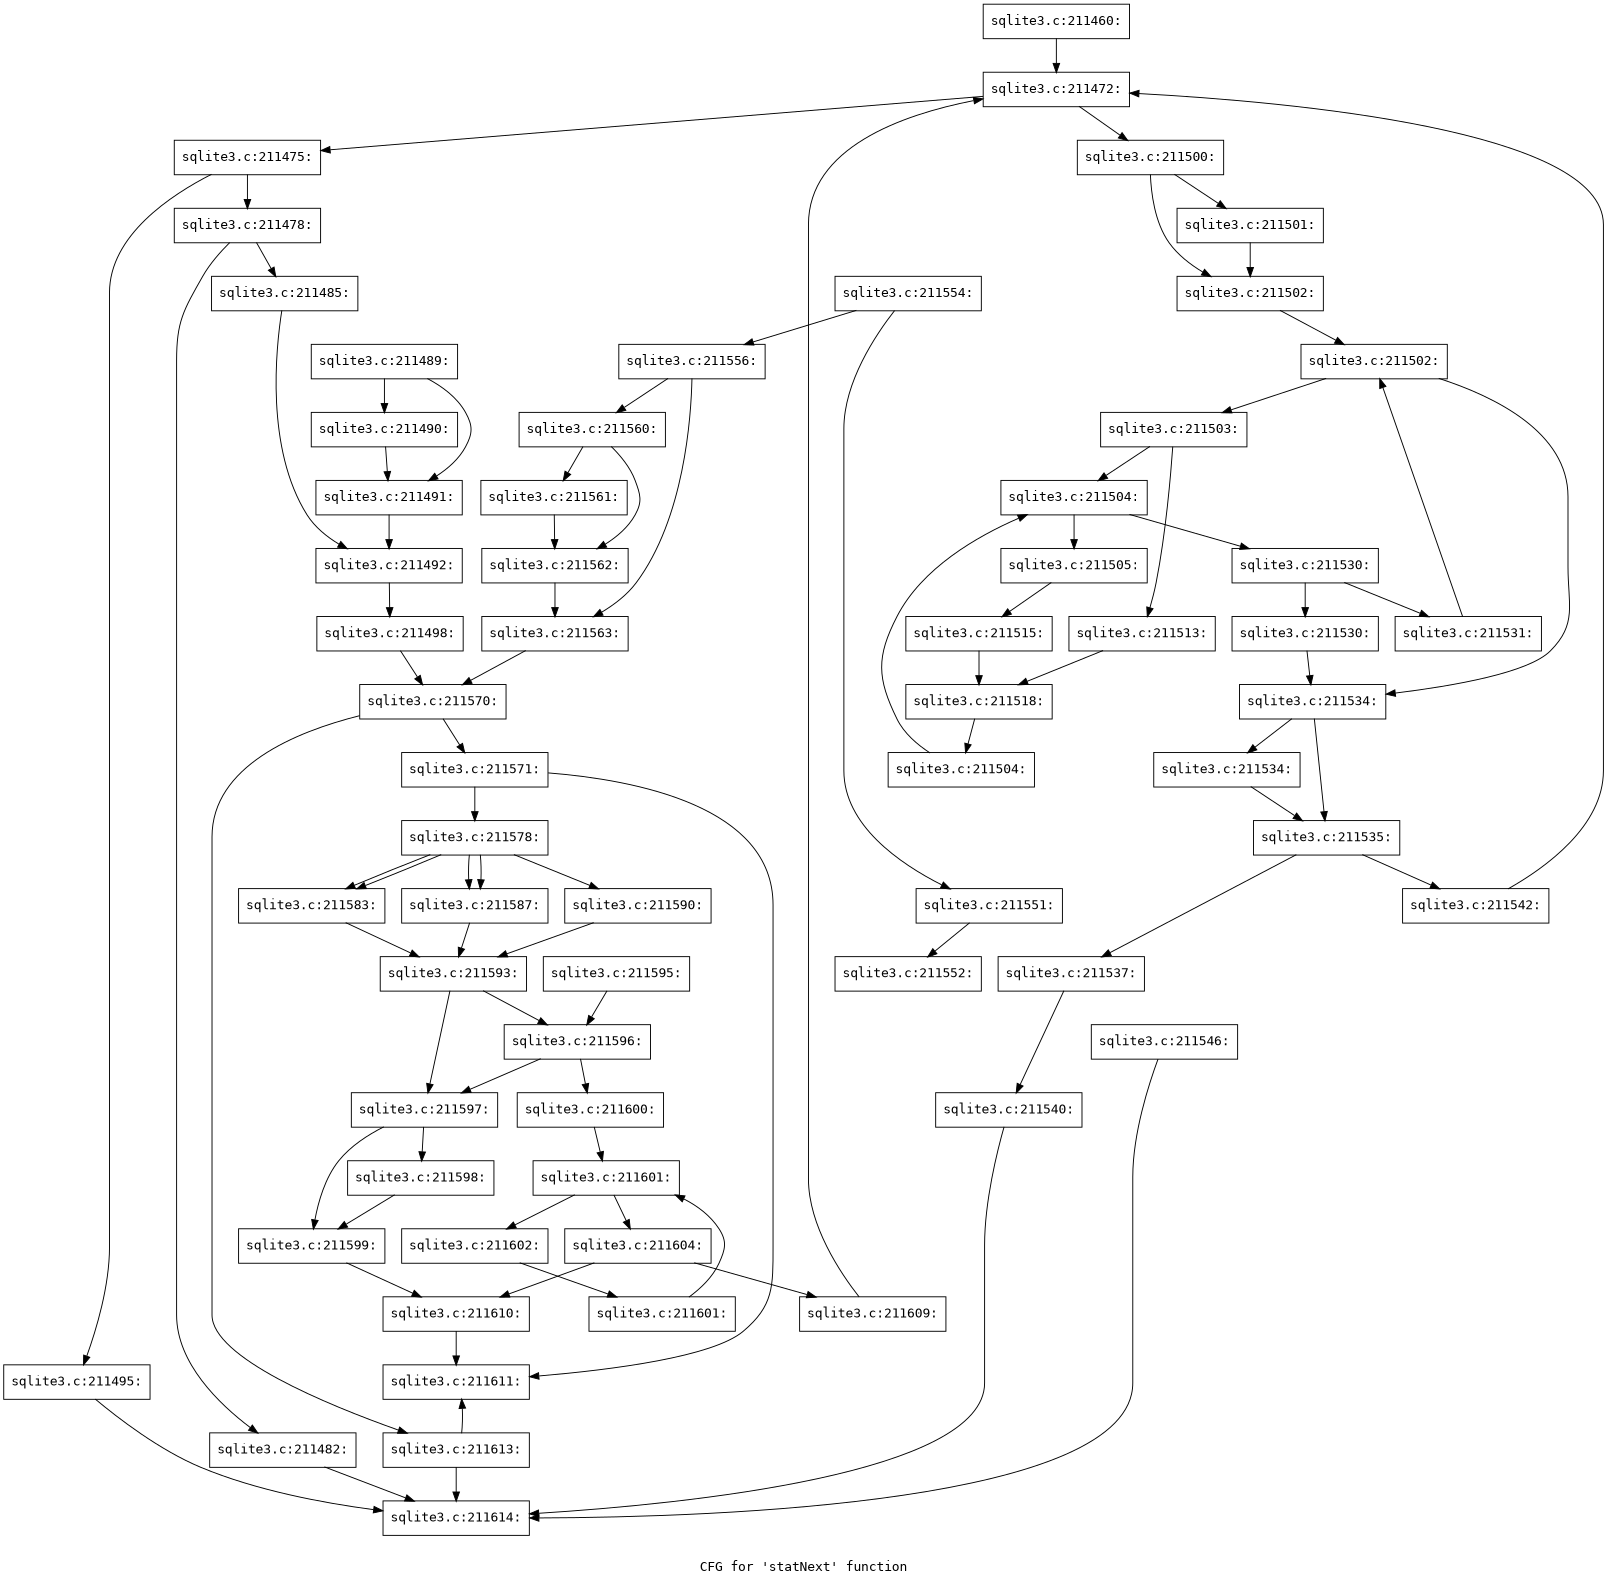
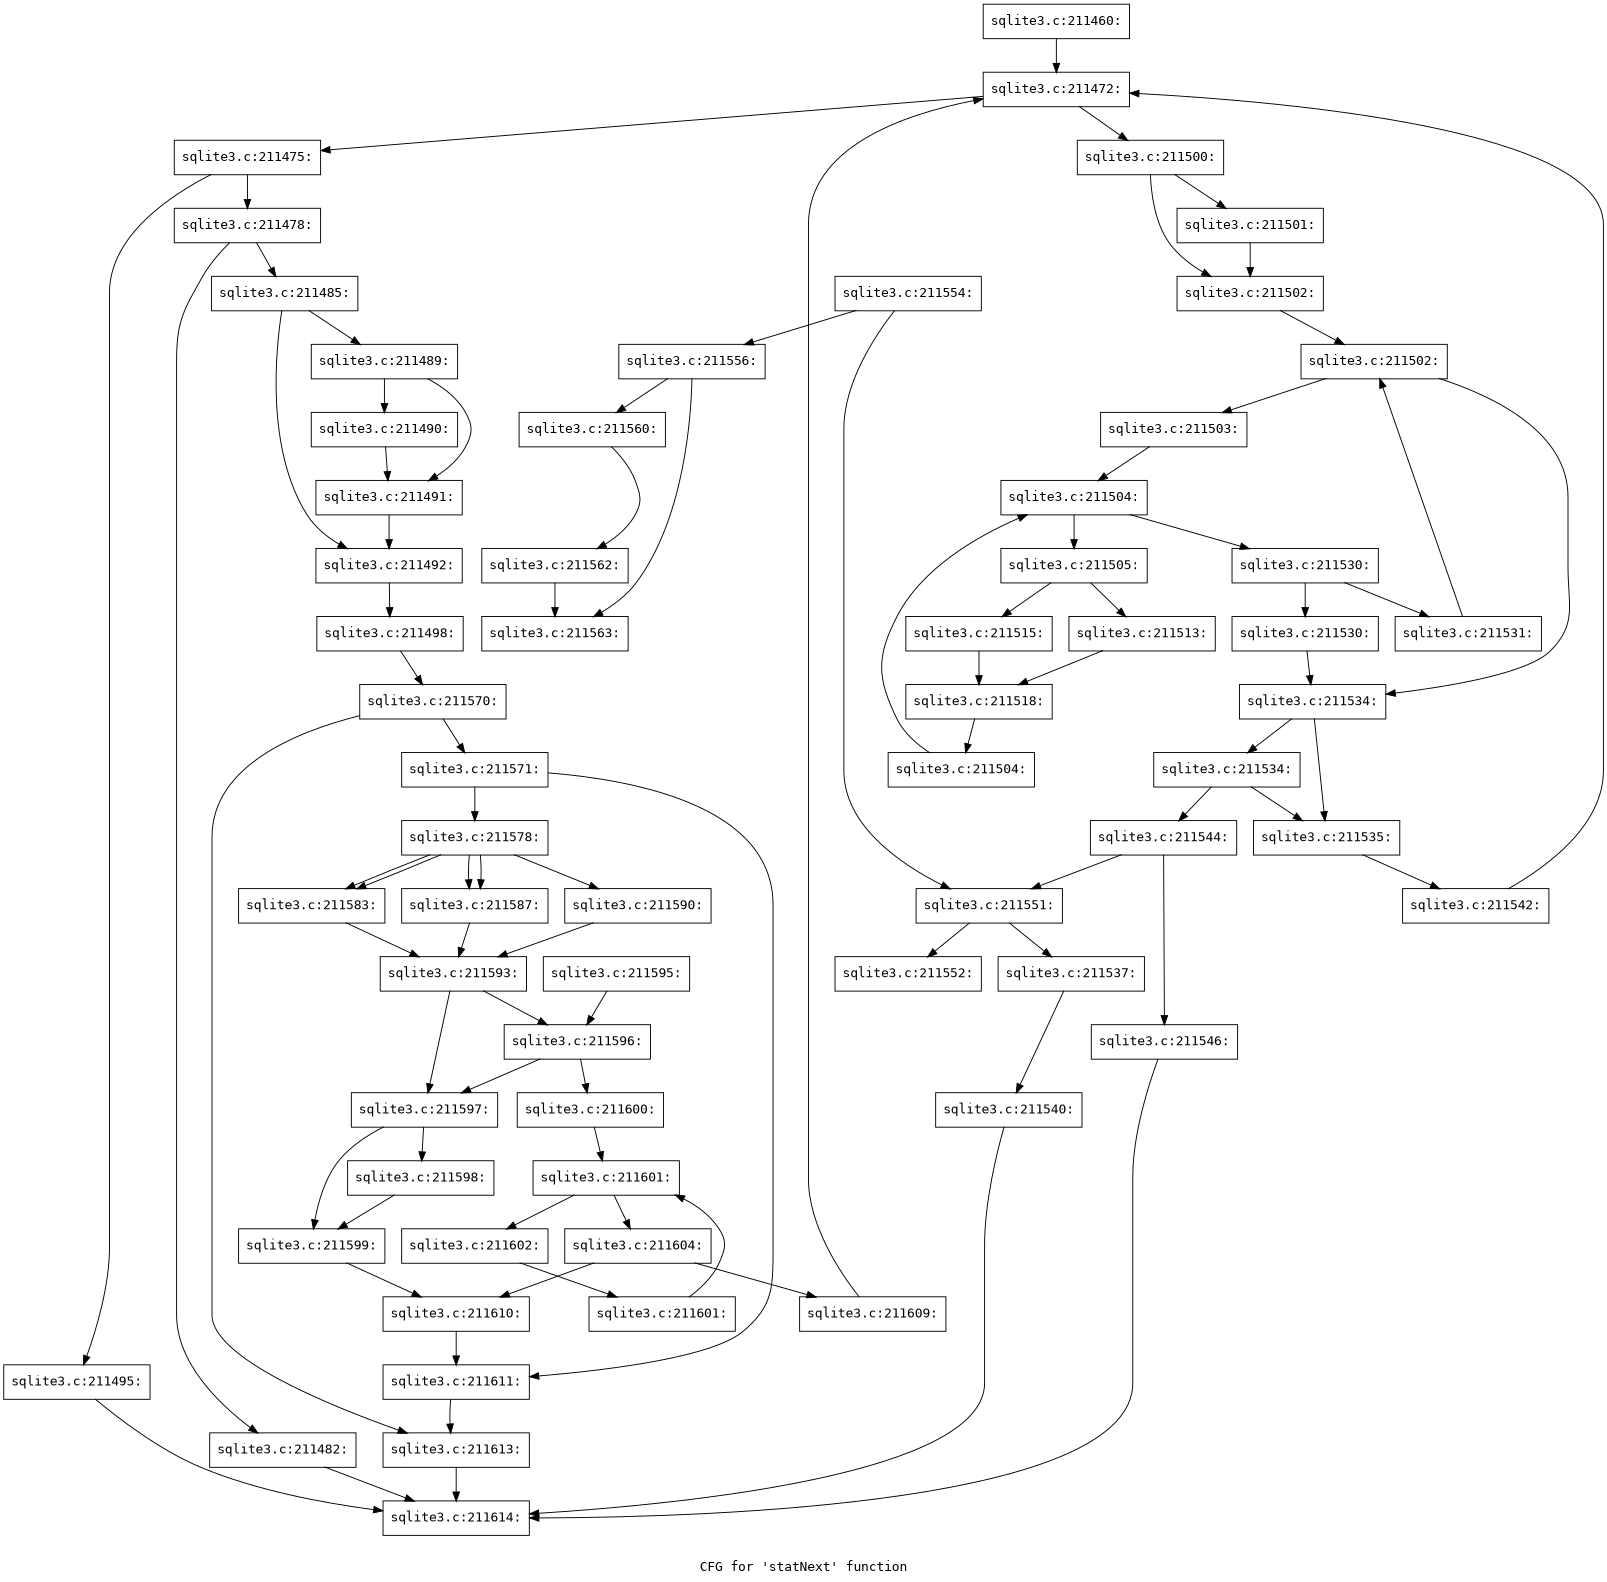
none -> (330, 325)
(554, 498) -> none
(1164, 532) -> (1105, 596)
(498, 665) -> none
none -> (1164, 838)
(1203, 904) -> (1027, 937)
(462, 1421) -> (450, 1411)
